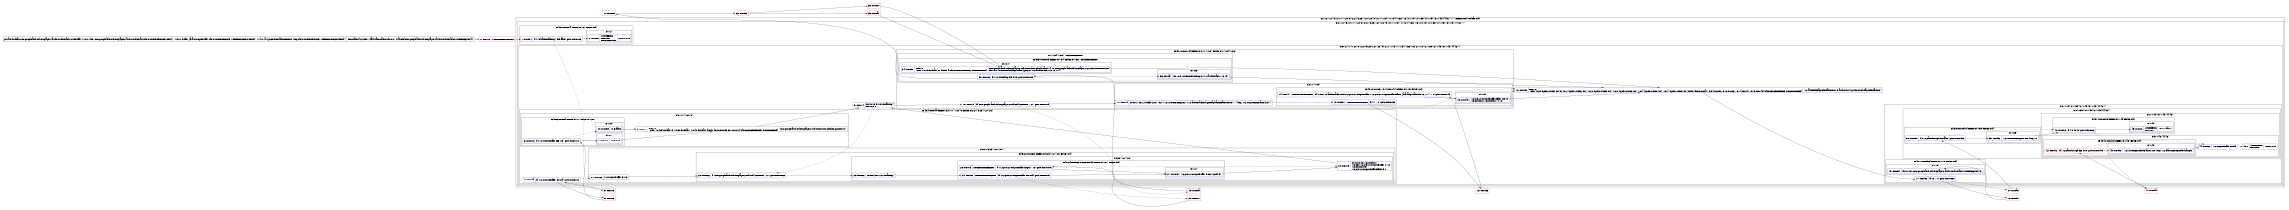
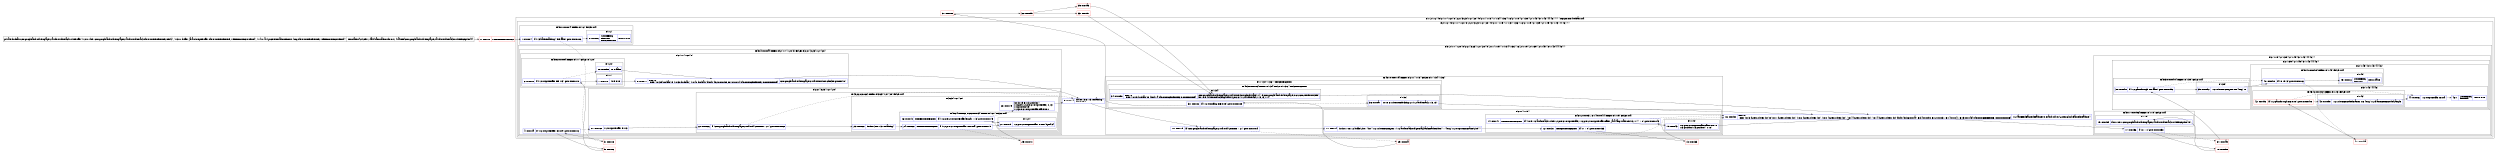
(836, 155) -> (884, 94)
(1279, 171) -> none
